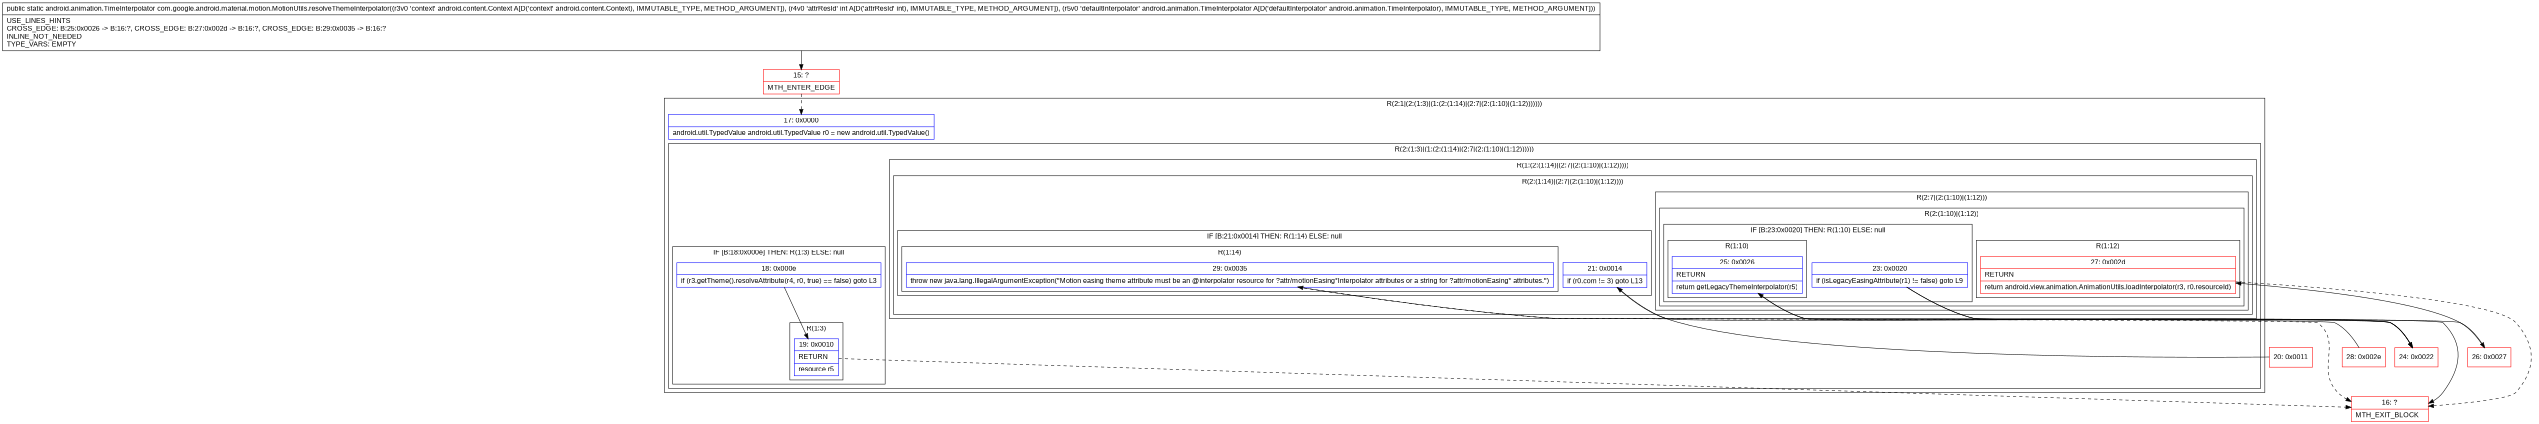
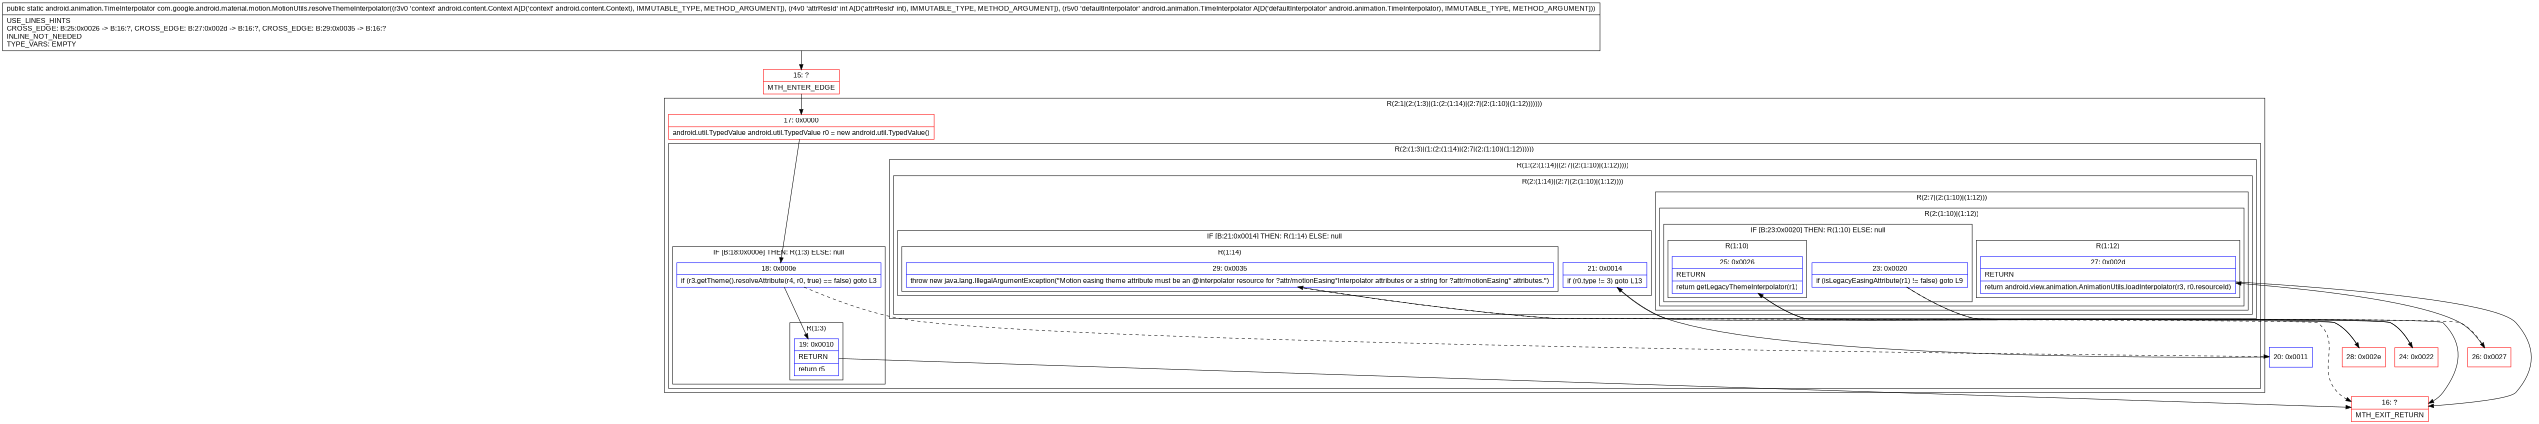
(801, 102) -> (801, 102)
(801, 127) -> (801, 127)
none -> (790, 198)
(2108, 275) -> (2108, 275)
(1605, 281) -> (1605, 281)
(1737, 287) -> (1737, 287)
(2458, 304) -> (2458, 304)
(2013, 320) -> (1986, 320)
(2195, 320) -> (2195, 320)
none -> (1531, 346)
(2291, 357) -> (2291, 357)
(816, 369) -> (812, 369)
(1592, 383) -> (1592, 383)
(2387, 415) -> (2390, 415)
